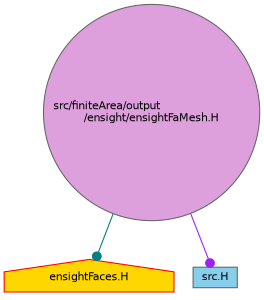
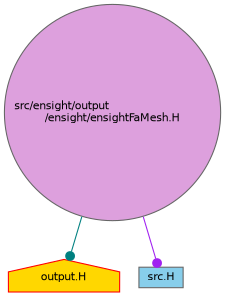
(152, 113) -> (113, 113)
(89, 277) -> (64, 277)
